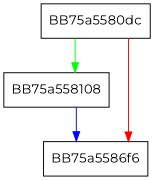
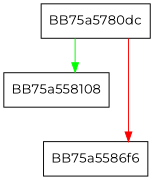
(96, 21) -> (96, 21)
(76, 120) -> none
